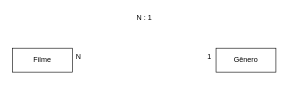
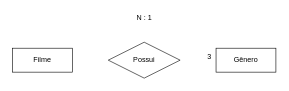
(210, 56) -> (210, 56)
(84, 57) -> none
none -> (144, 60)
